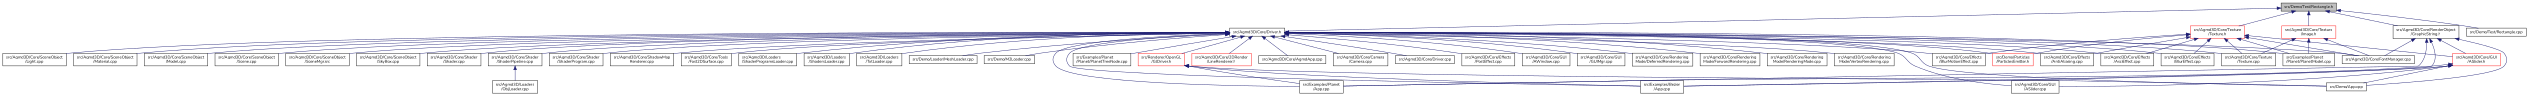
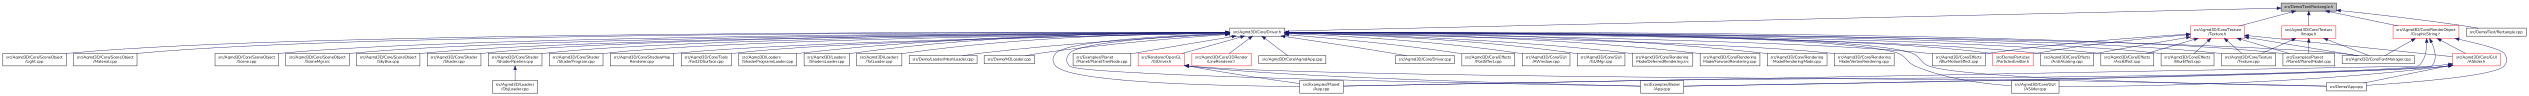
(2426, 32) -> (2426, 32)
(176, 60) -> none
(1361, 60) -> none
(1663, 60) -> (1663, 60)
